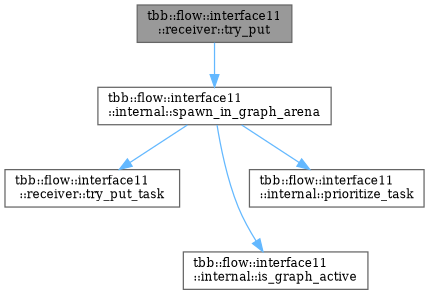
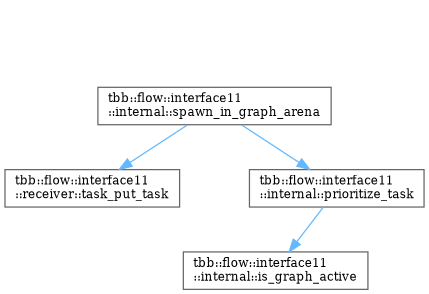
(215, 24) -> none
(231, 185) -> (310, 225)
(92, 188) -> (92, 188)
